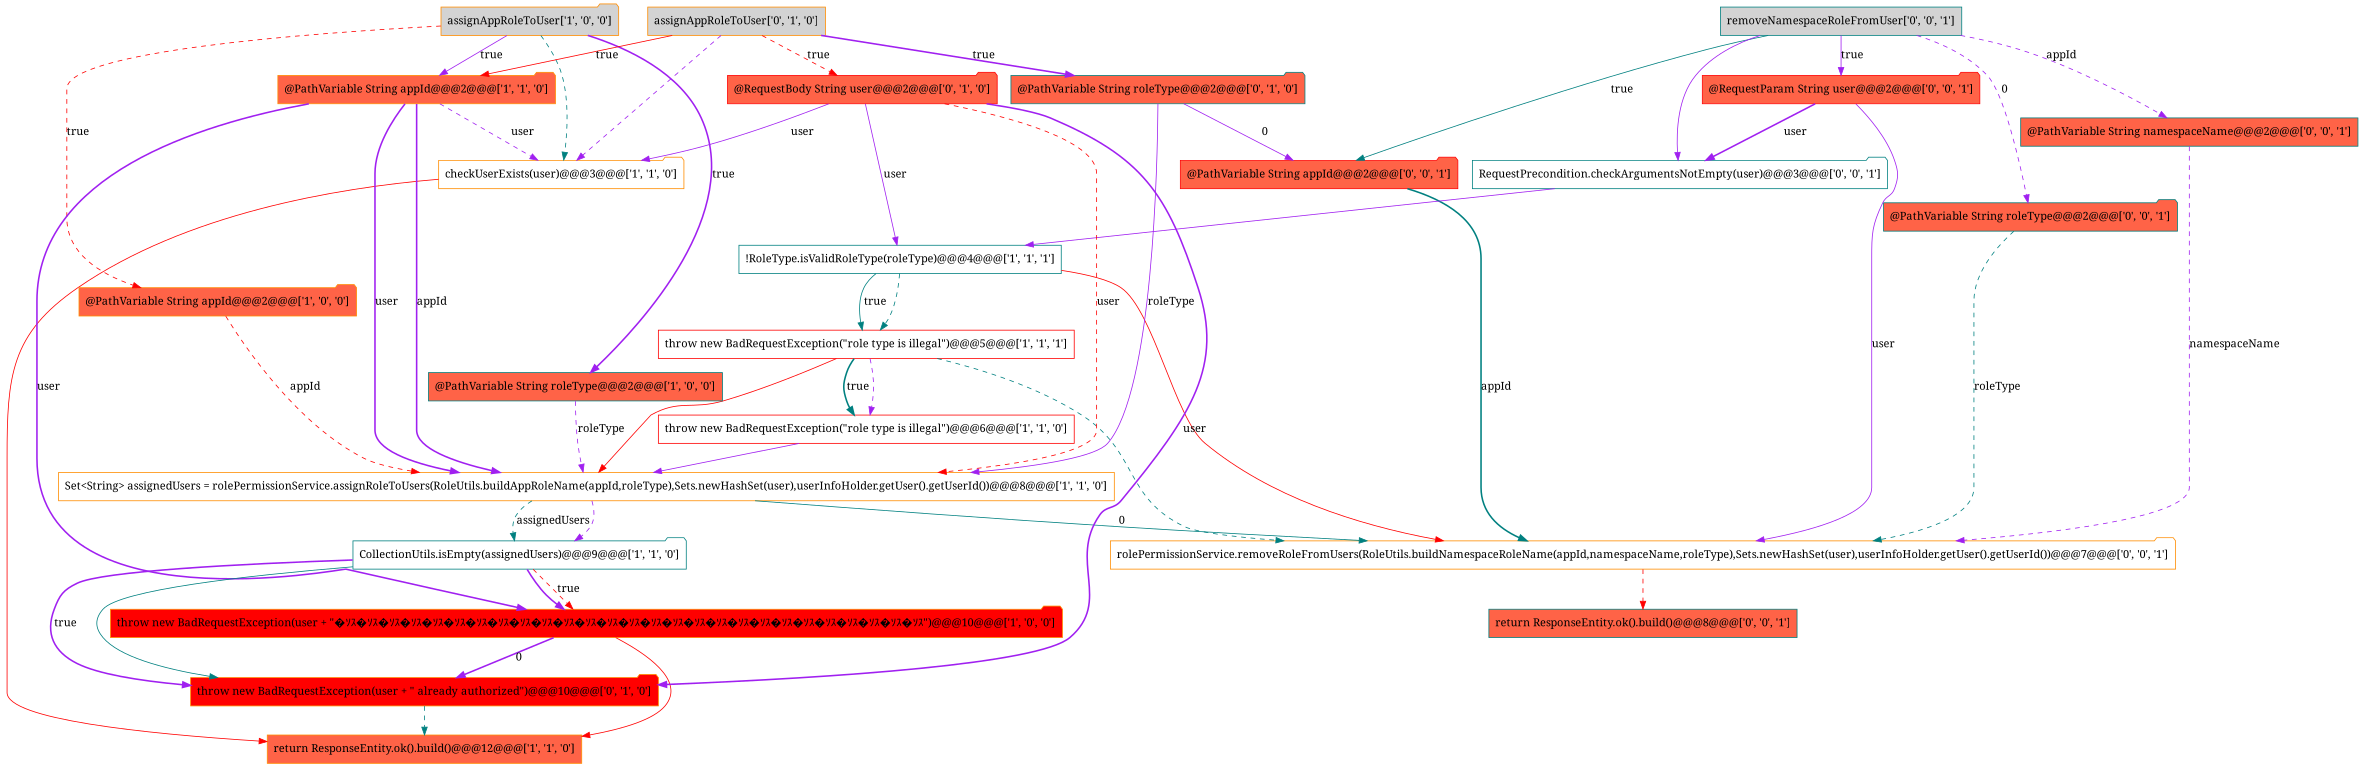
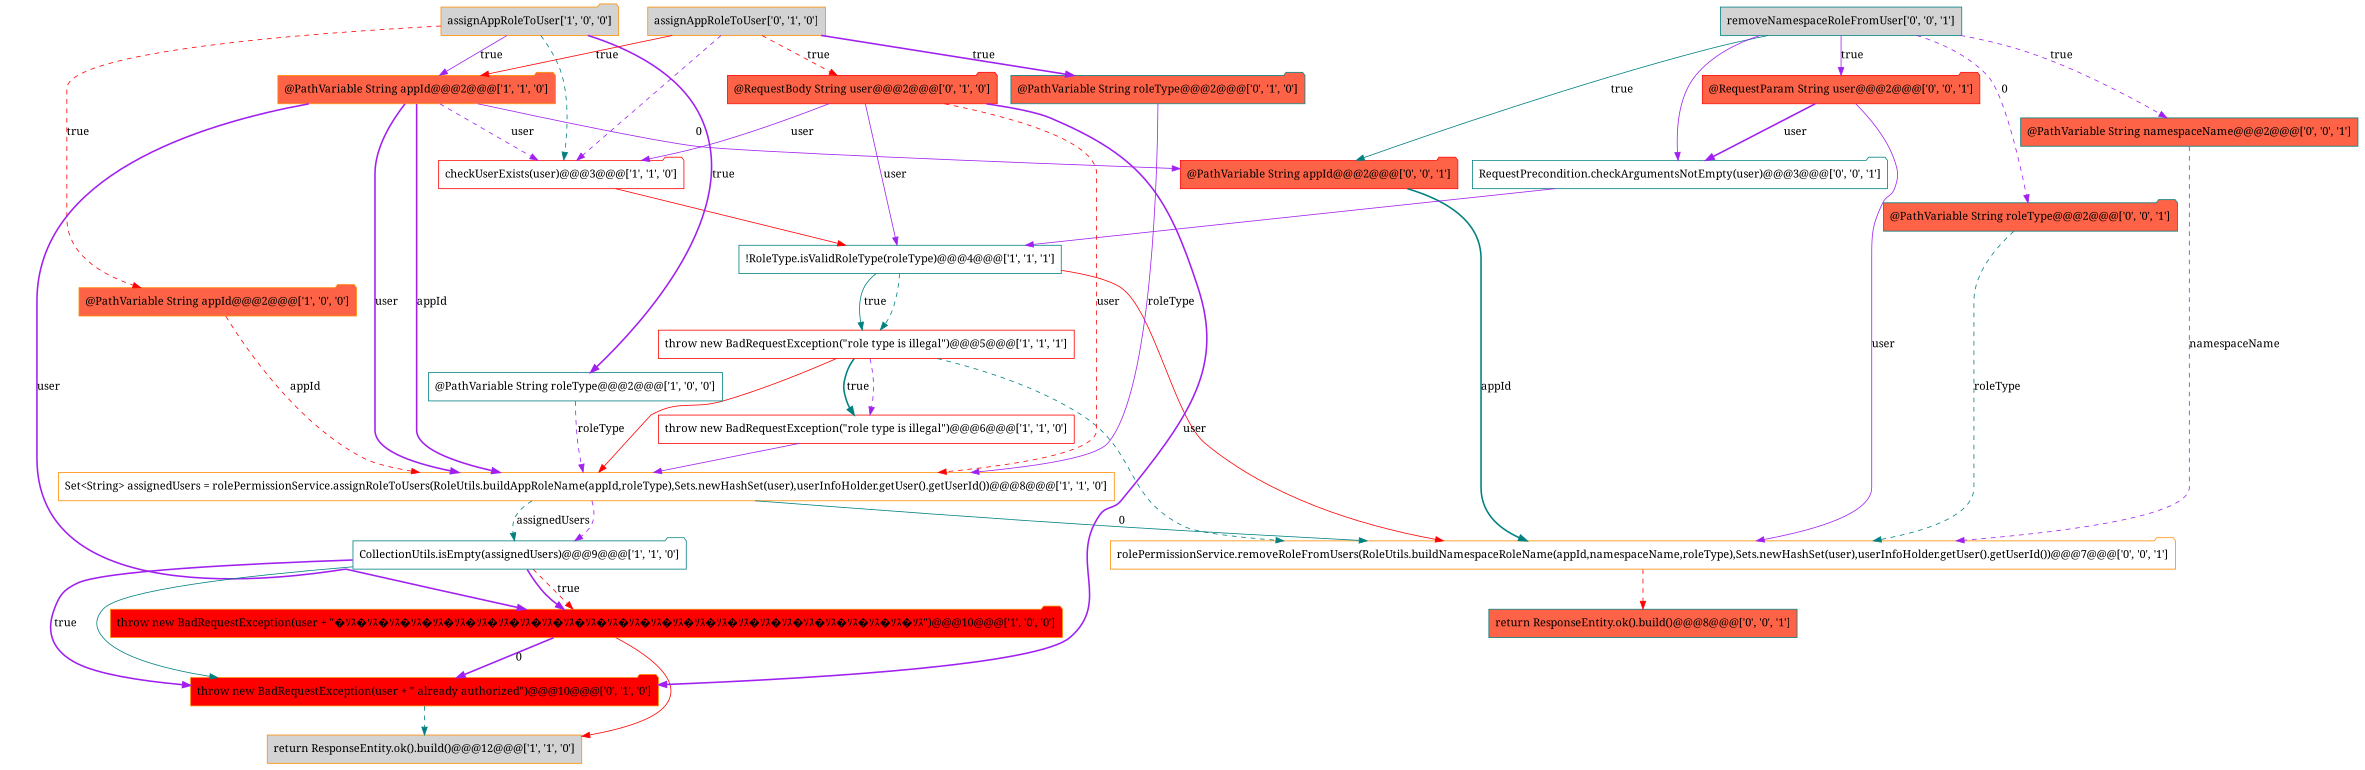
(2062, 55) -> (2062, 55)
(1235, 130) -> (823, 154)
(561, 175) -> (561, 175)
(575, 387) -> (575, 387)
(8, 418) -> (727, 216)
(424, 749) -> (424, 749)
